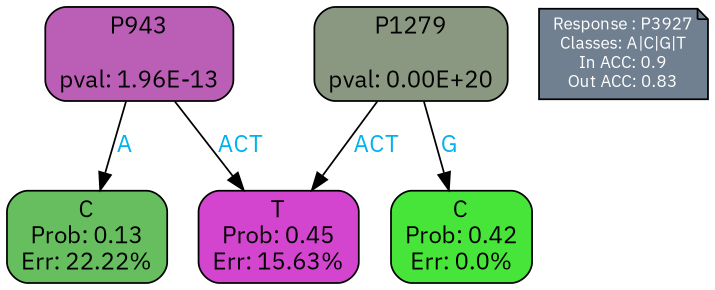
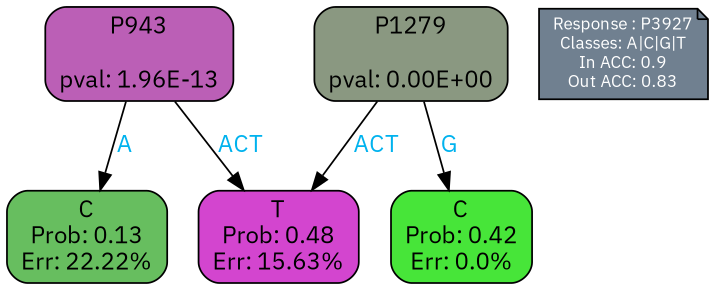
(411, 54) -> (411, 54)
(279, 237) -> (279, 237)
